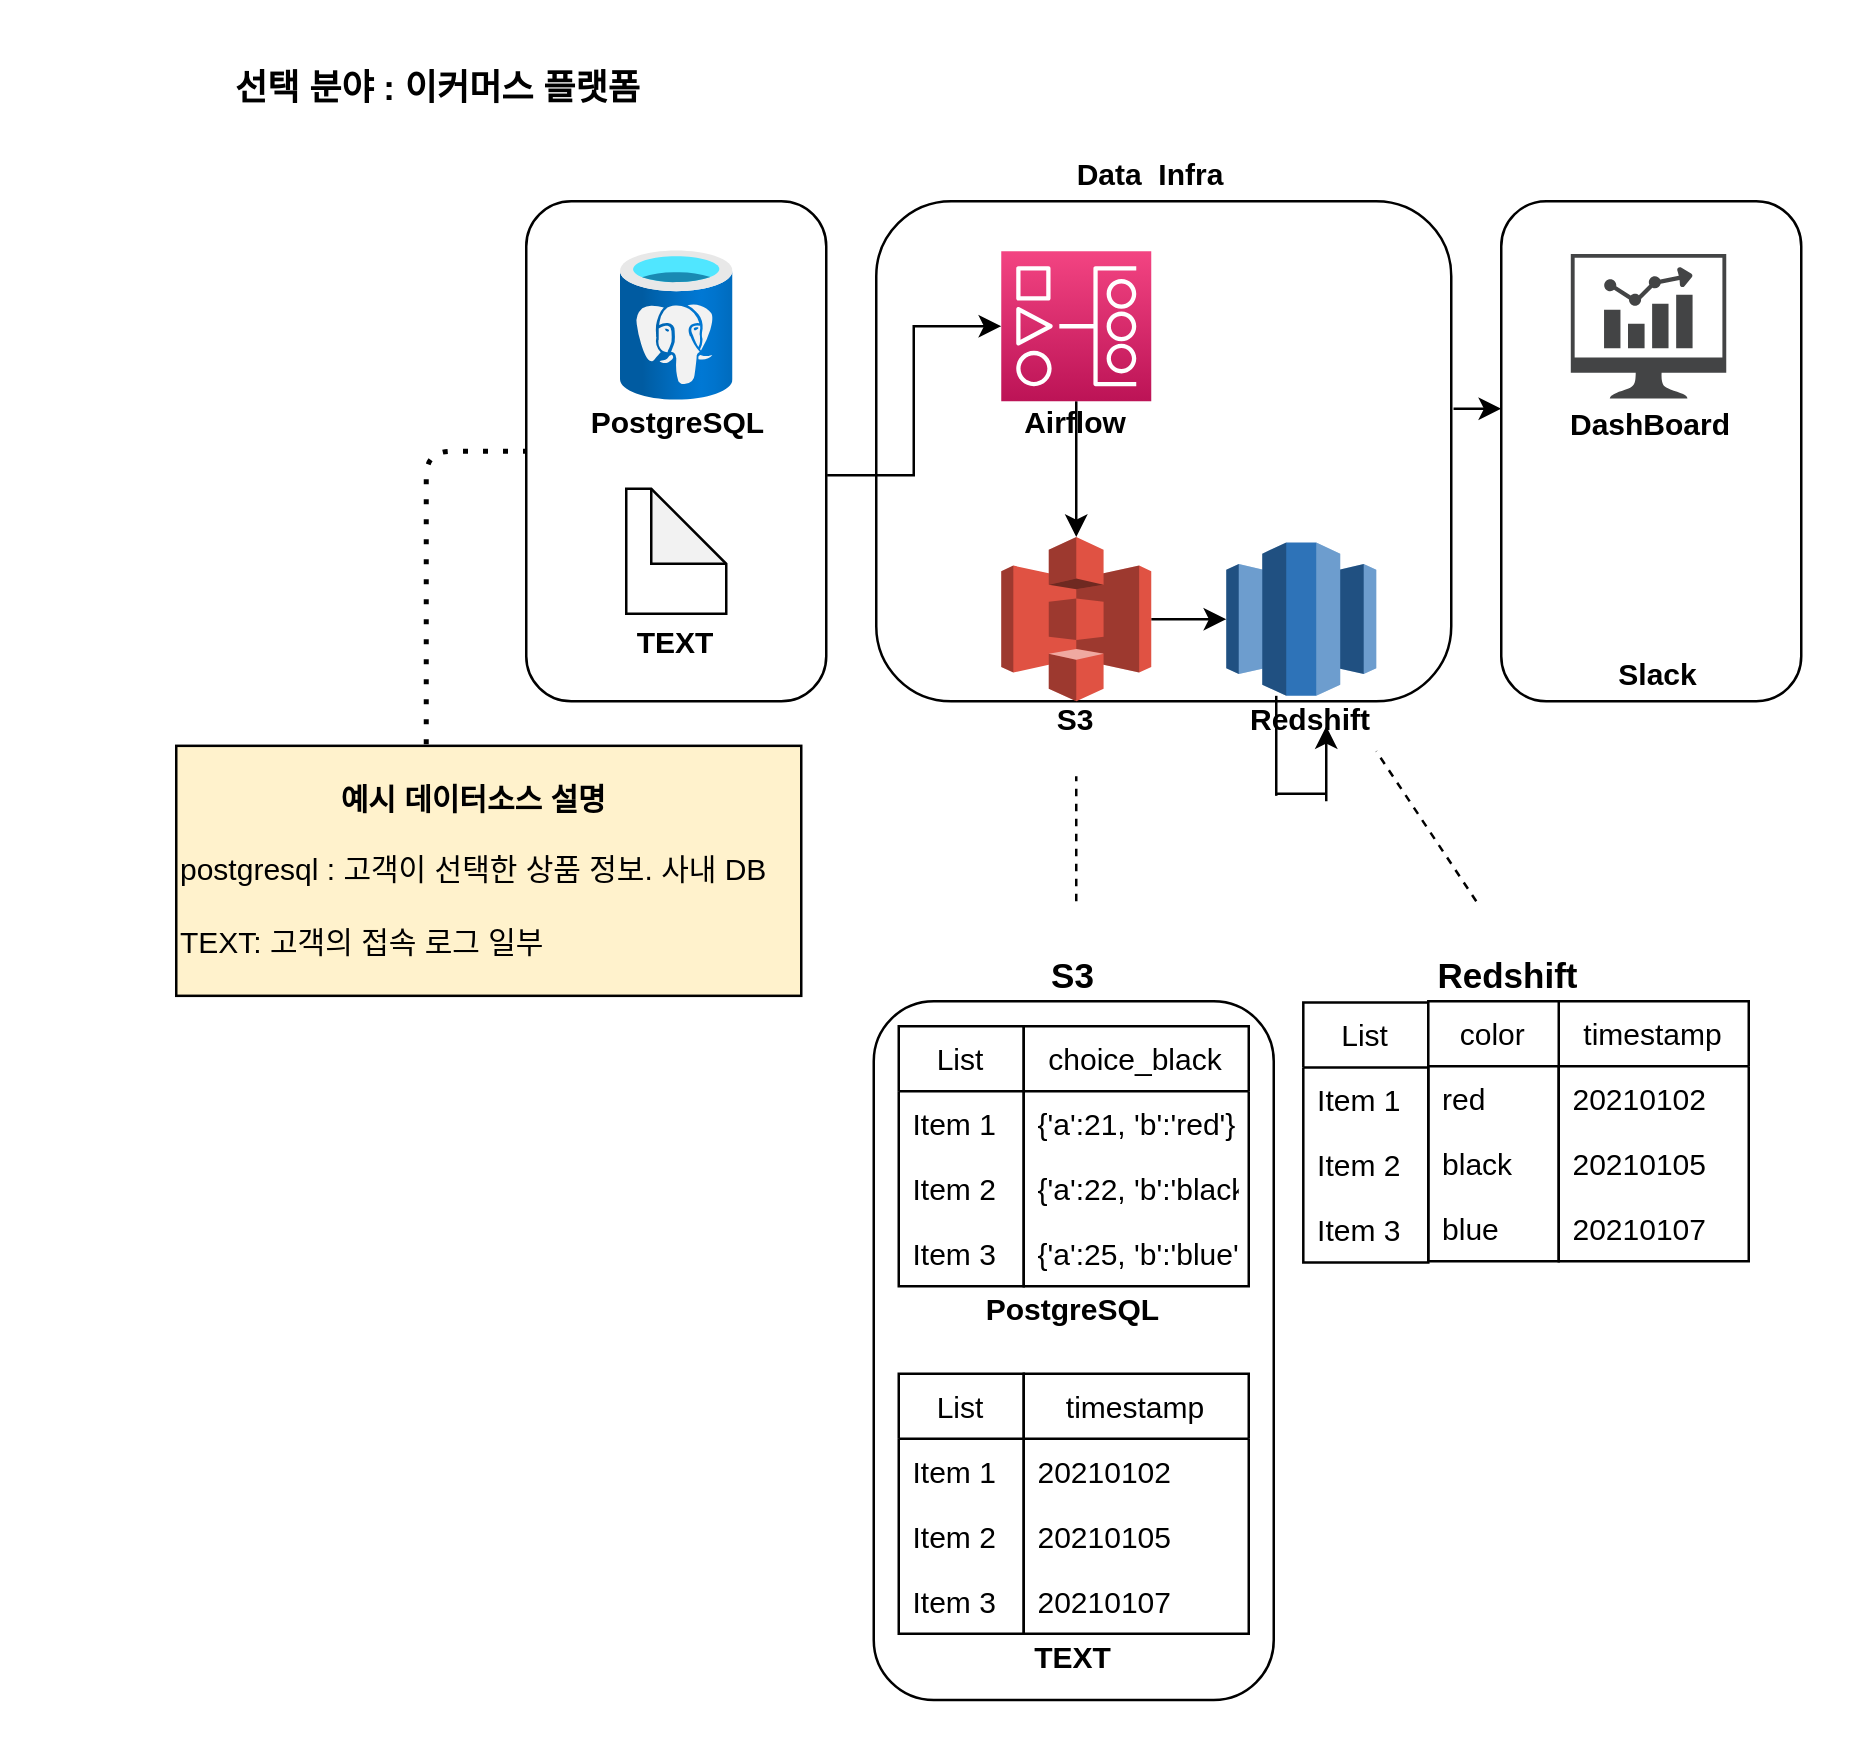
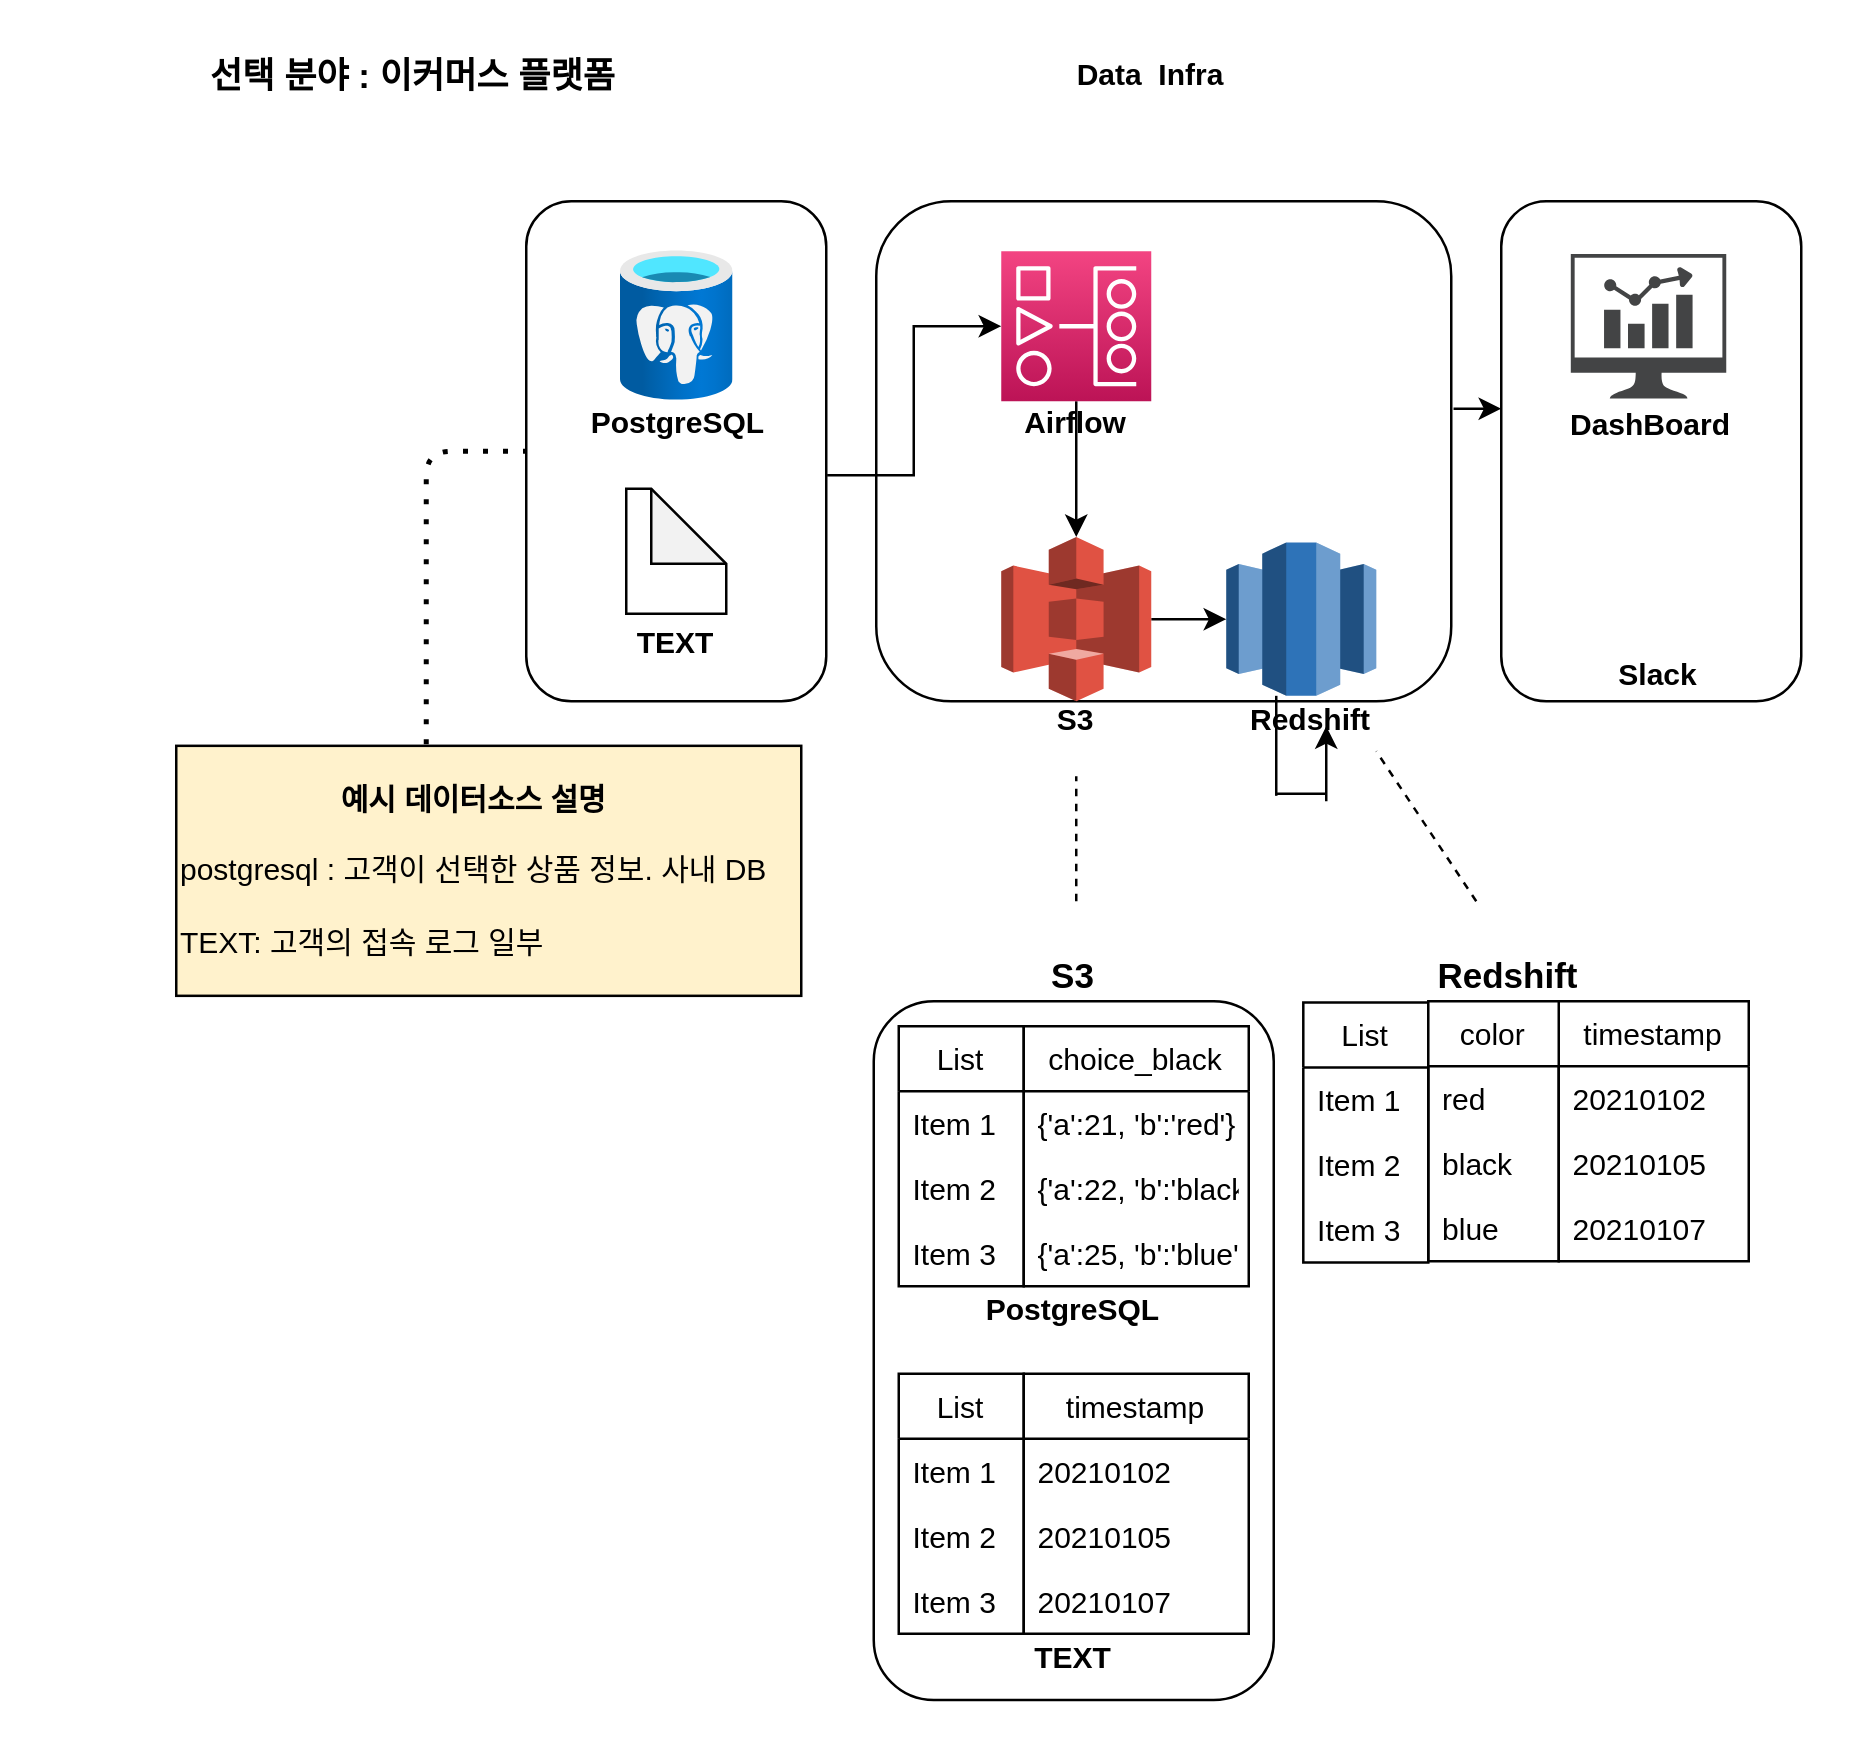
(439, 89) -> (414, 76)
(1151, 176) -> (1151, 76)
